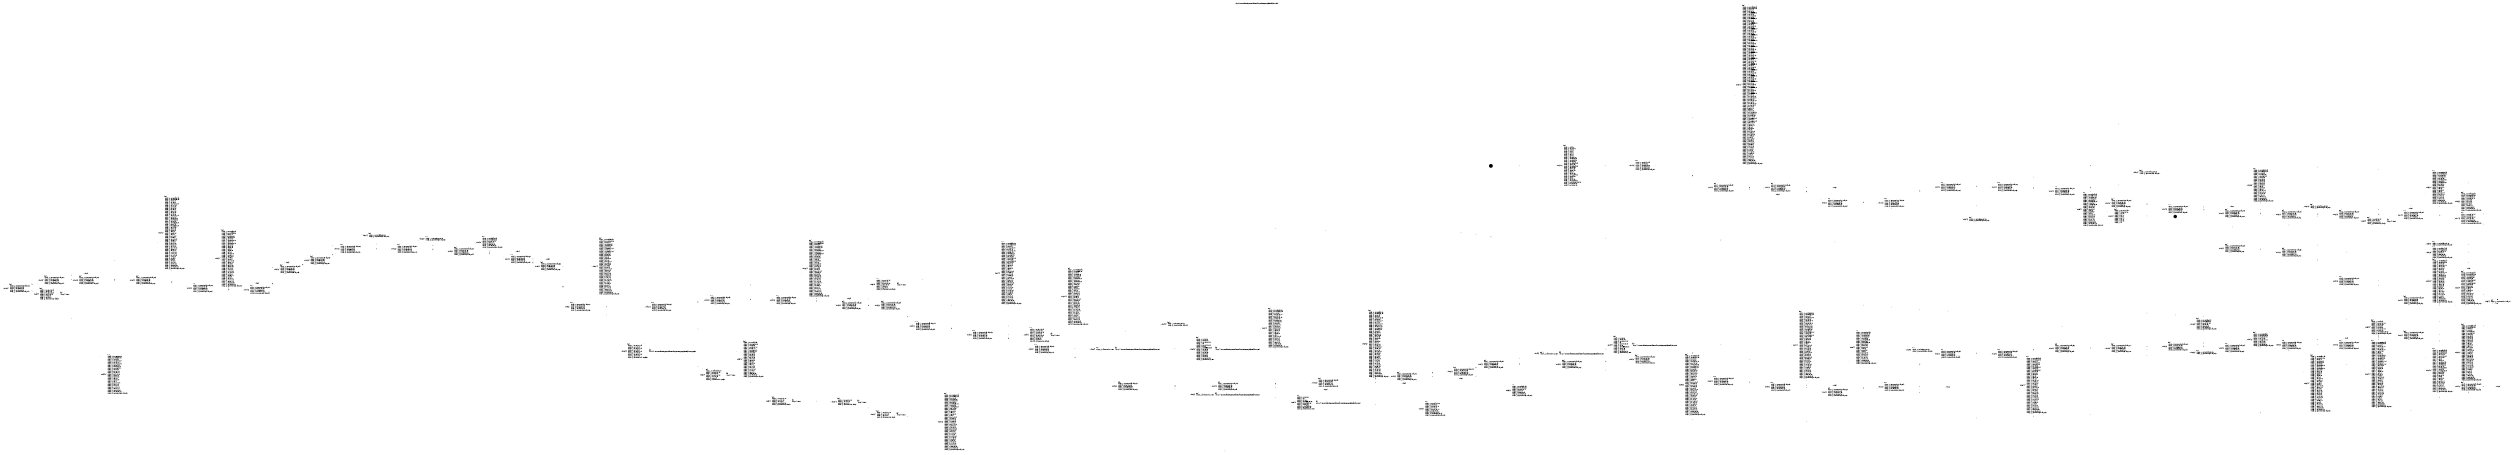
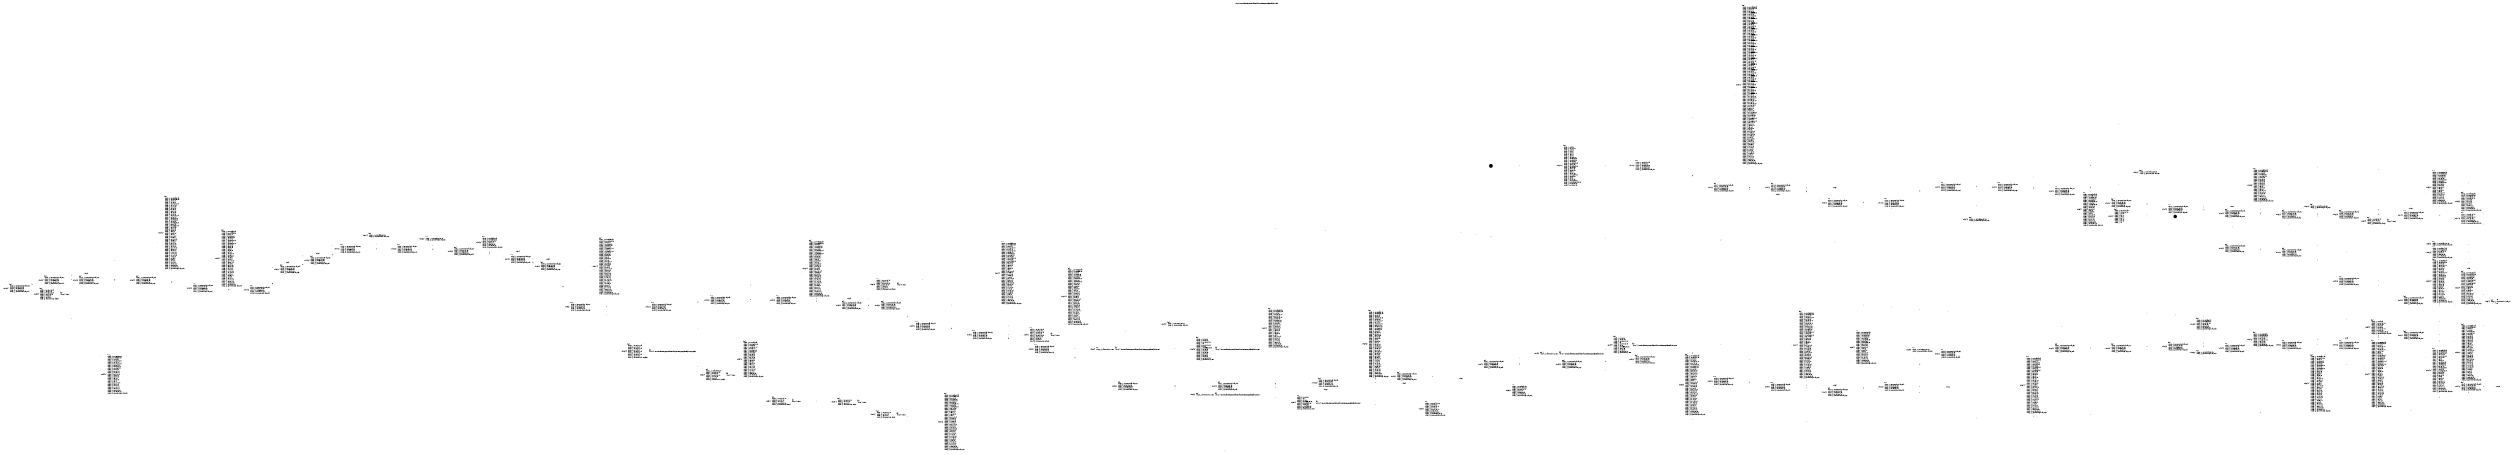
none -> (317, 254)
(257, 283) -> none
(2005, 354) -> none
(1461, 372) -> none
